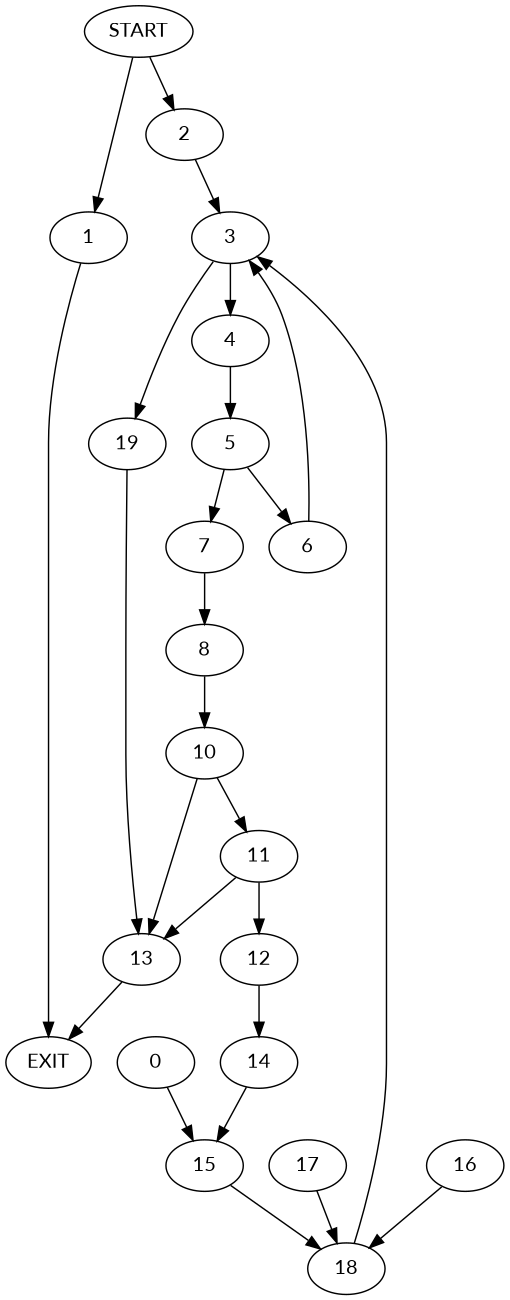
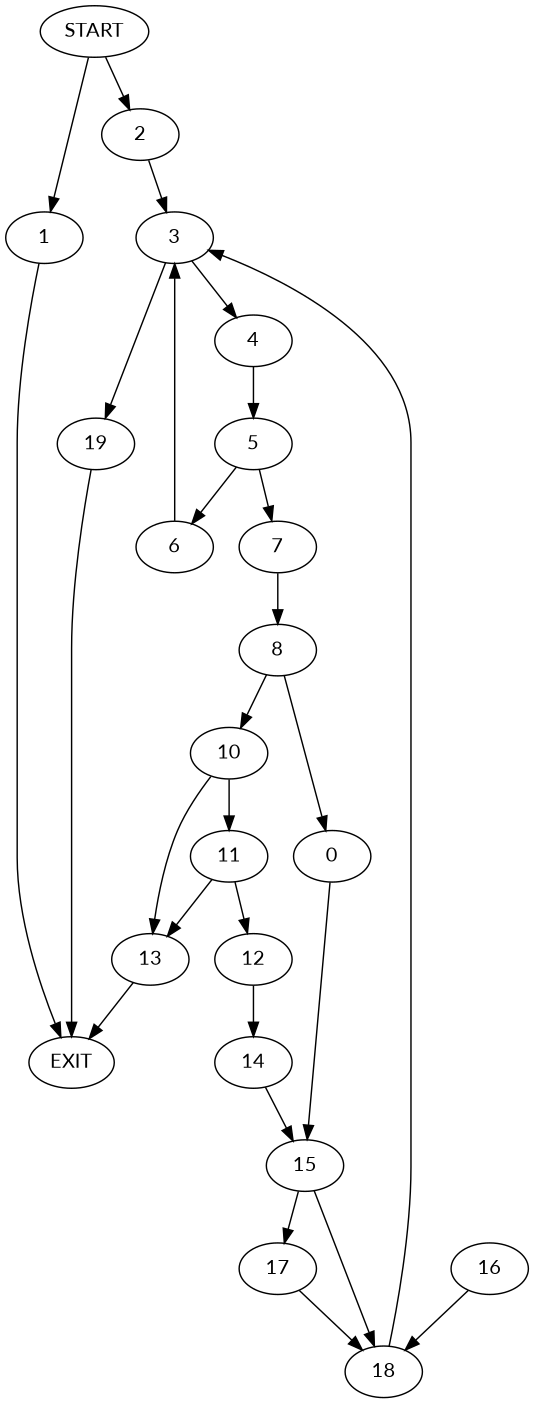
(126, 695) -> (72, 745)
none -> (303, 746)
none -> (293, 1210)
